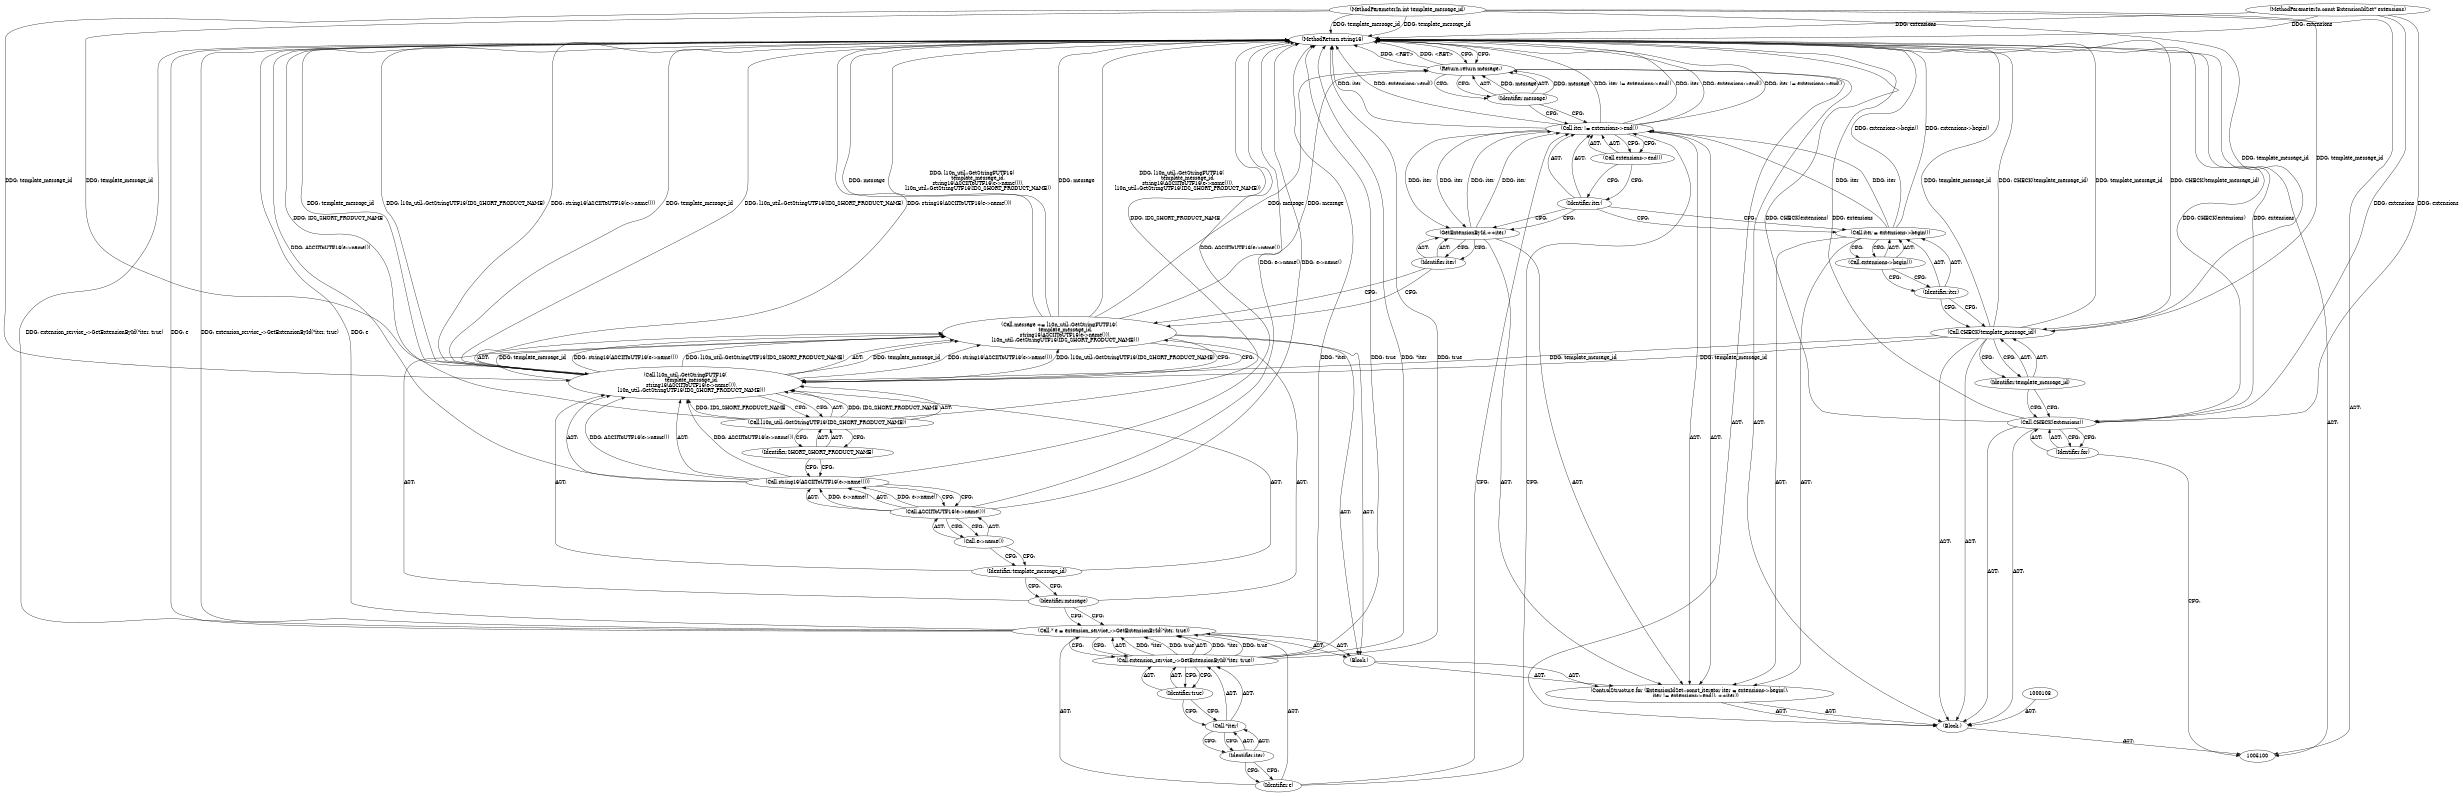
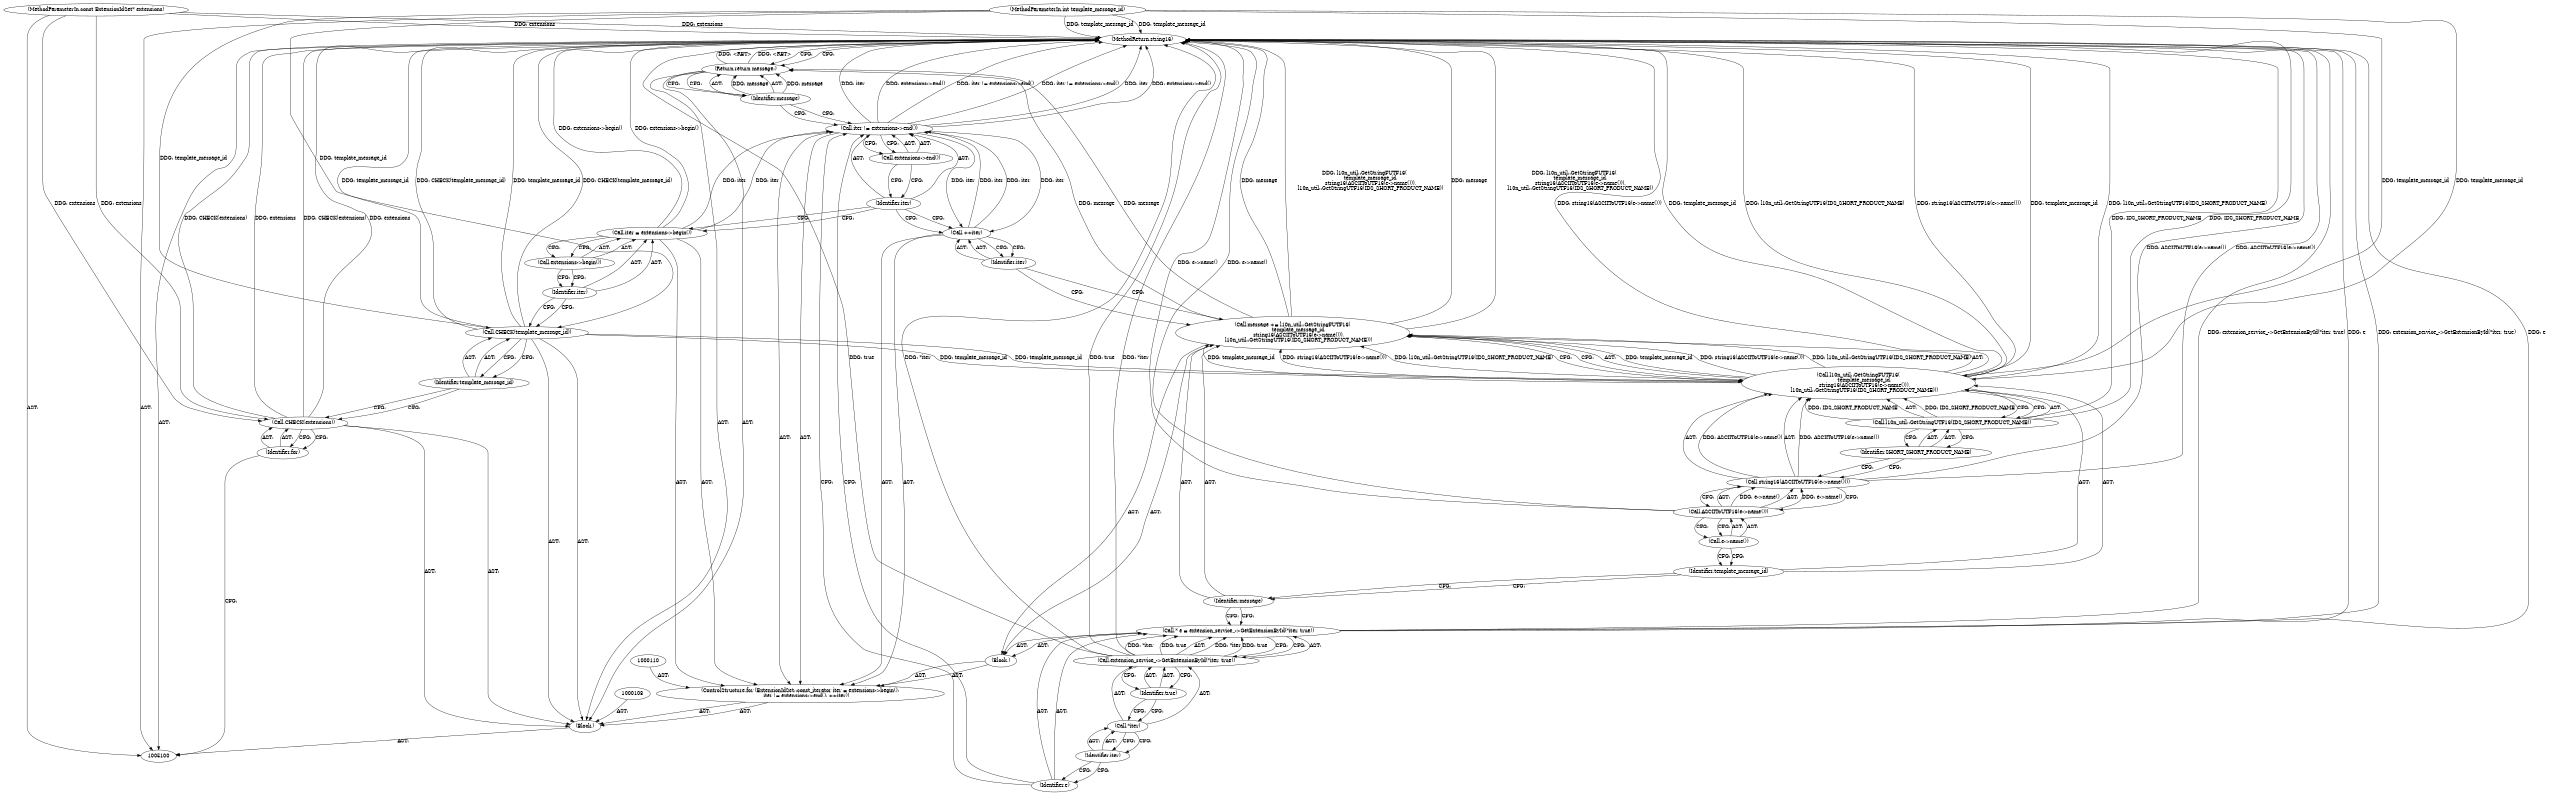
(1473, 233) -> (967, 233)
none -> (27, 425)
none -> (648, 661)
